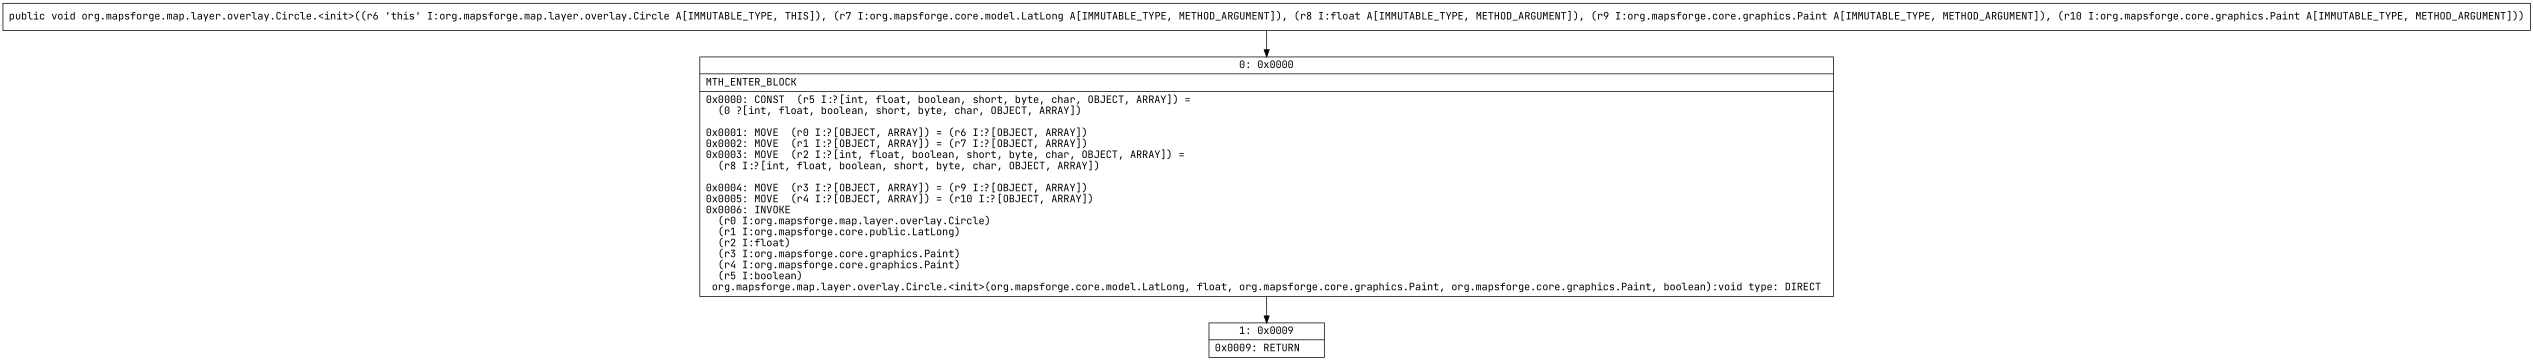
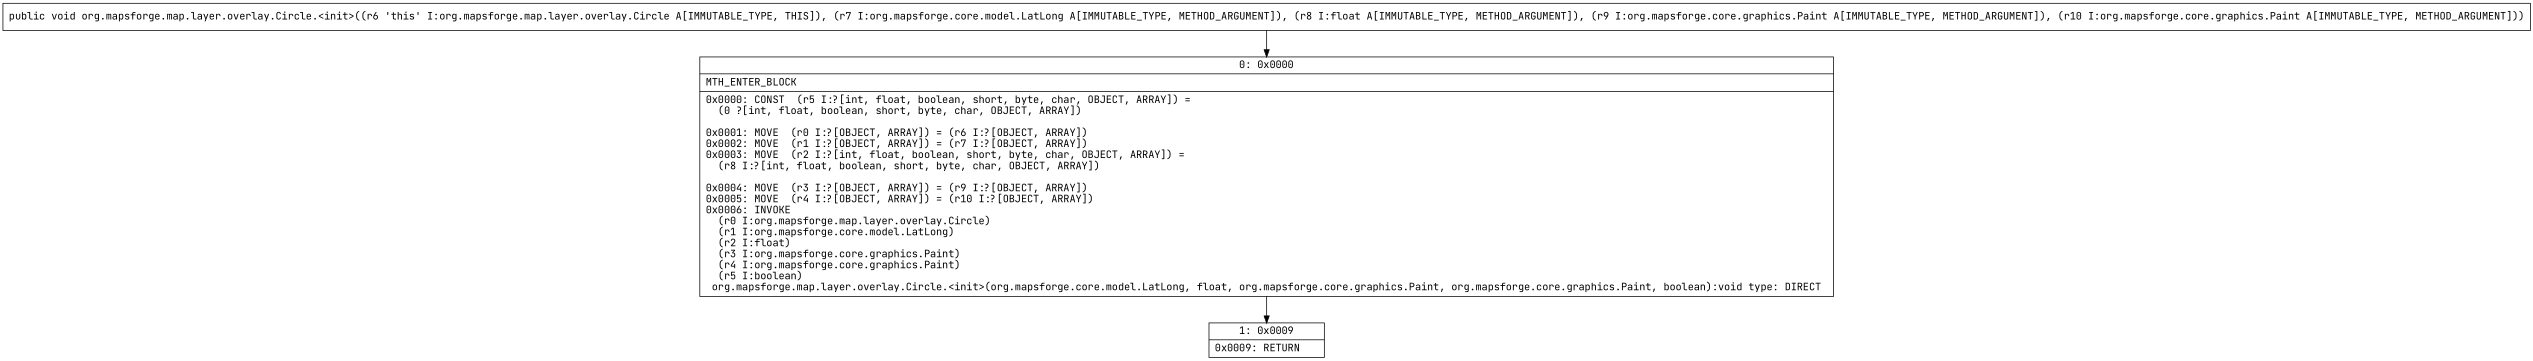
(833, 232) -> (830, 232)
